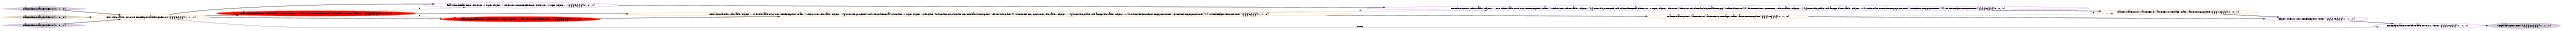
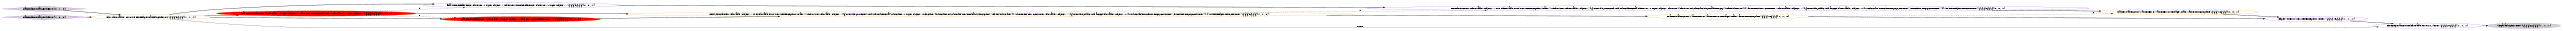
(44, 17) -> (44, 17)
(44, 25) -> none
